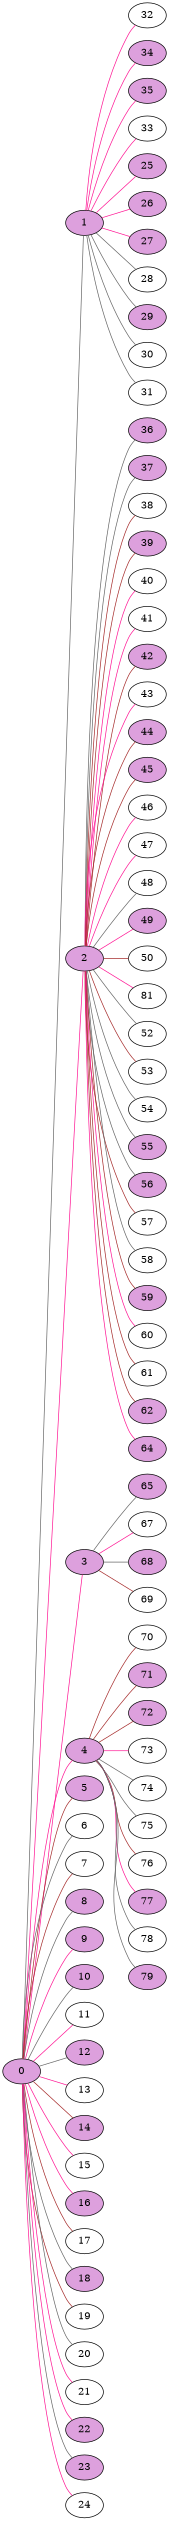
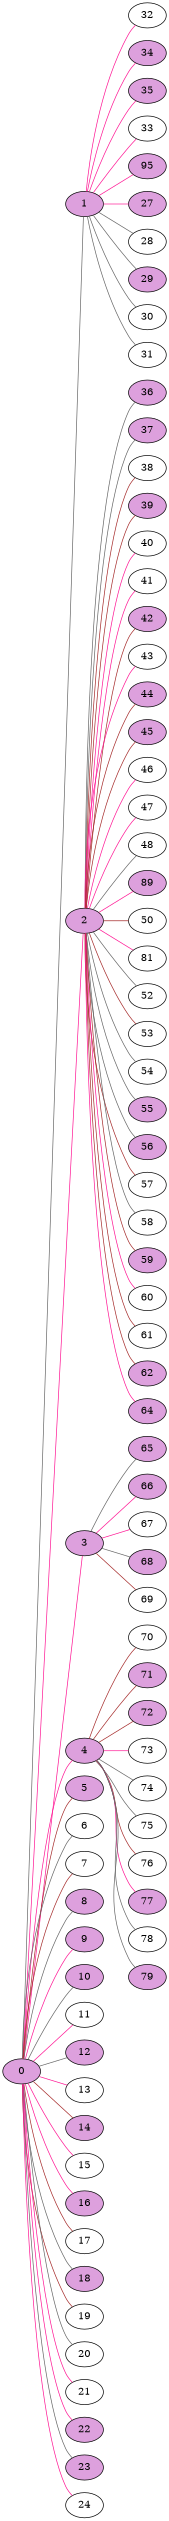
(147, 166) -> (147, 166)
(147, 204) -> none
(147, 921) -> (147, 883)
none -> (147, 1487)
